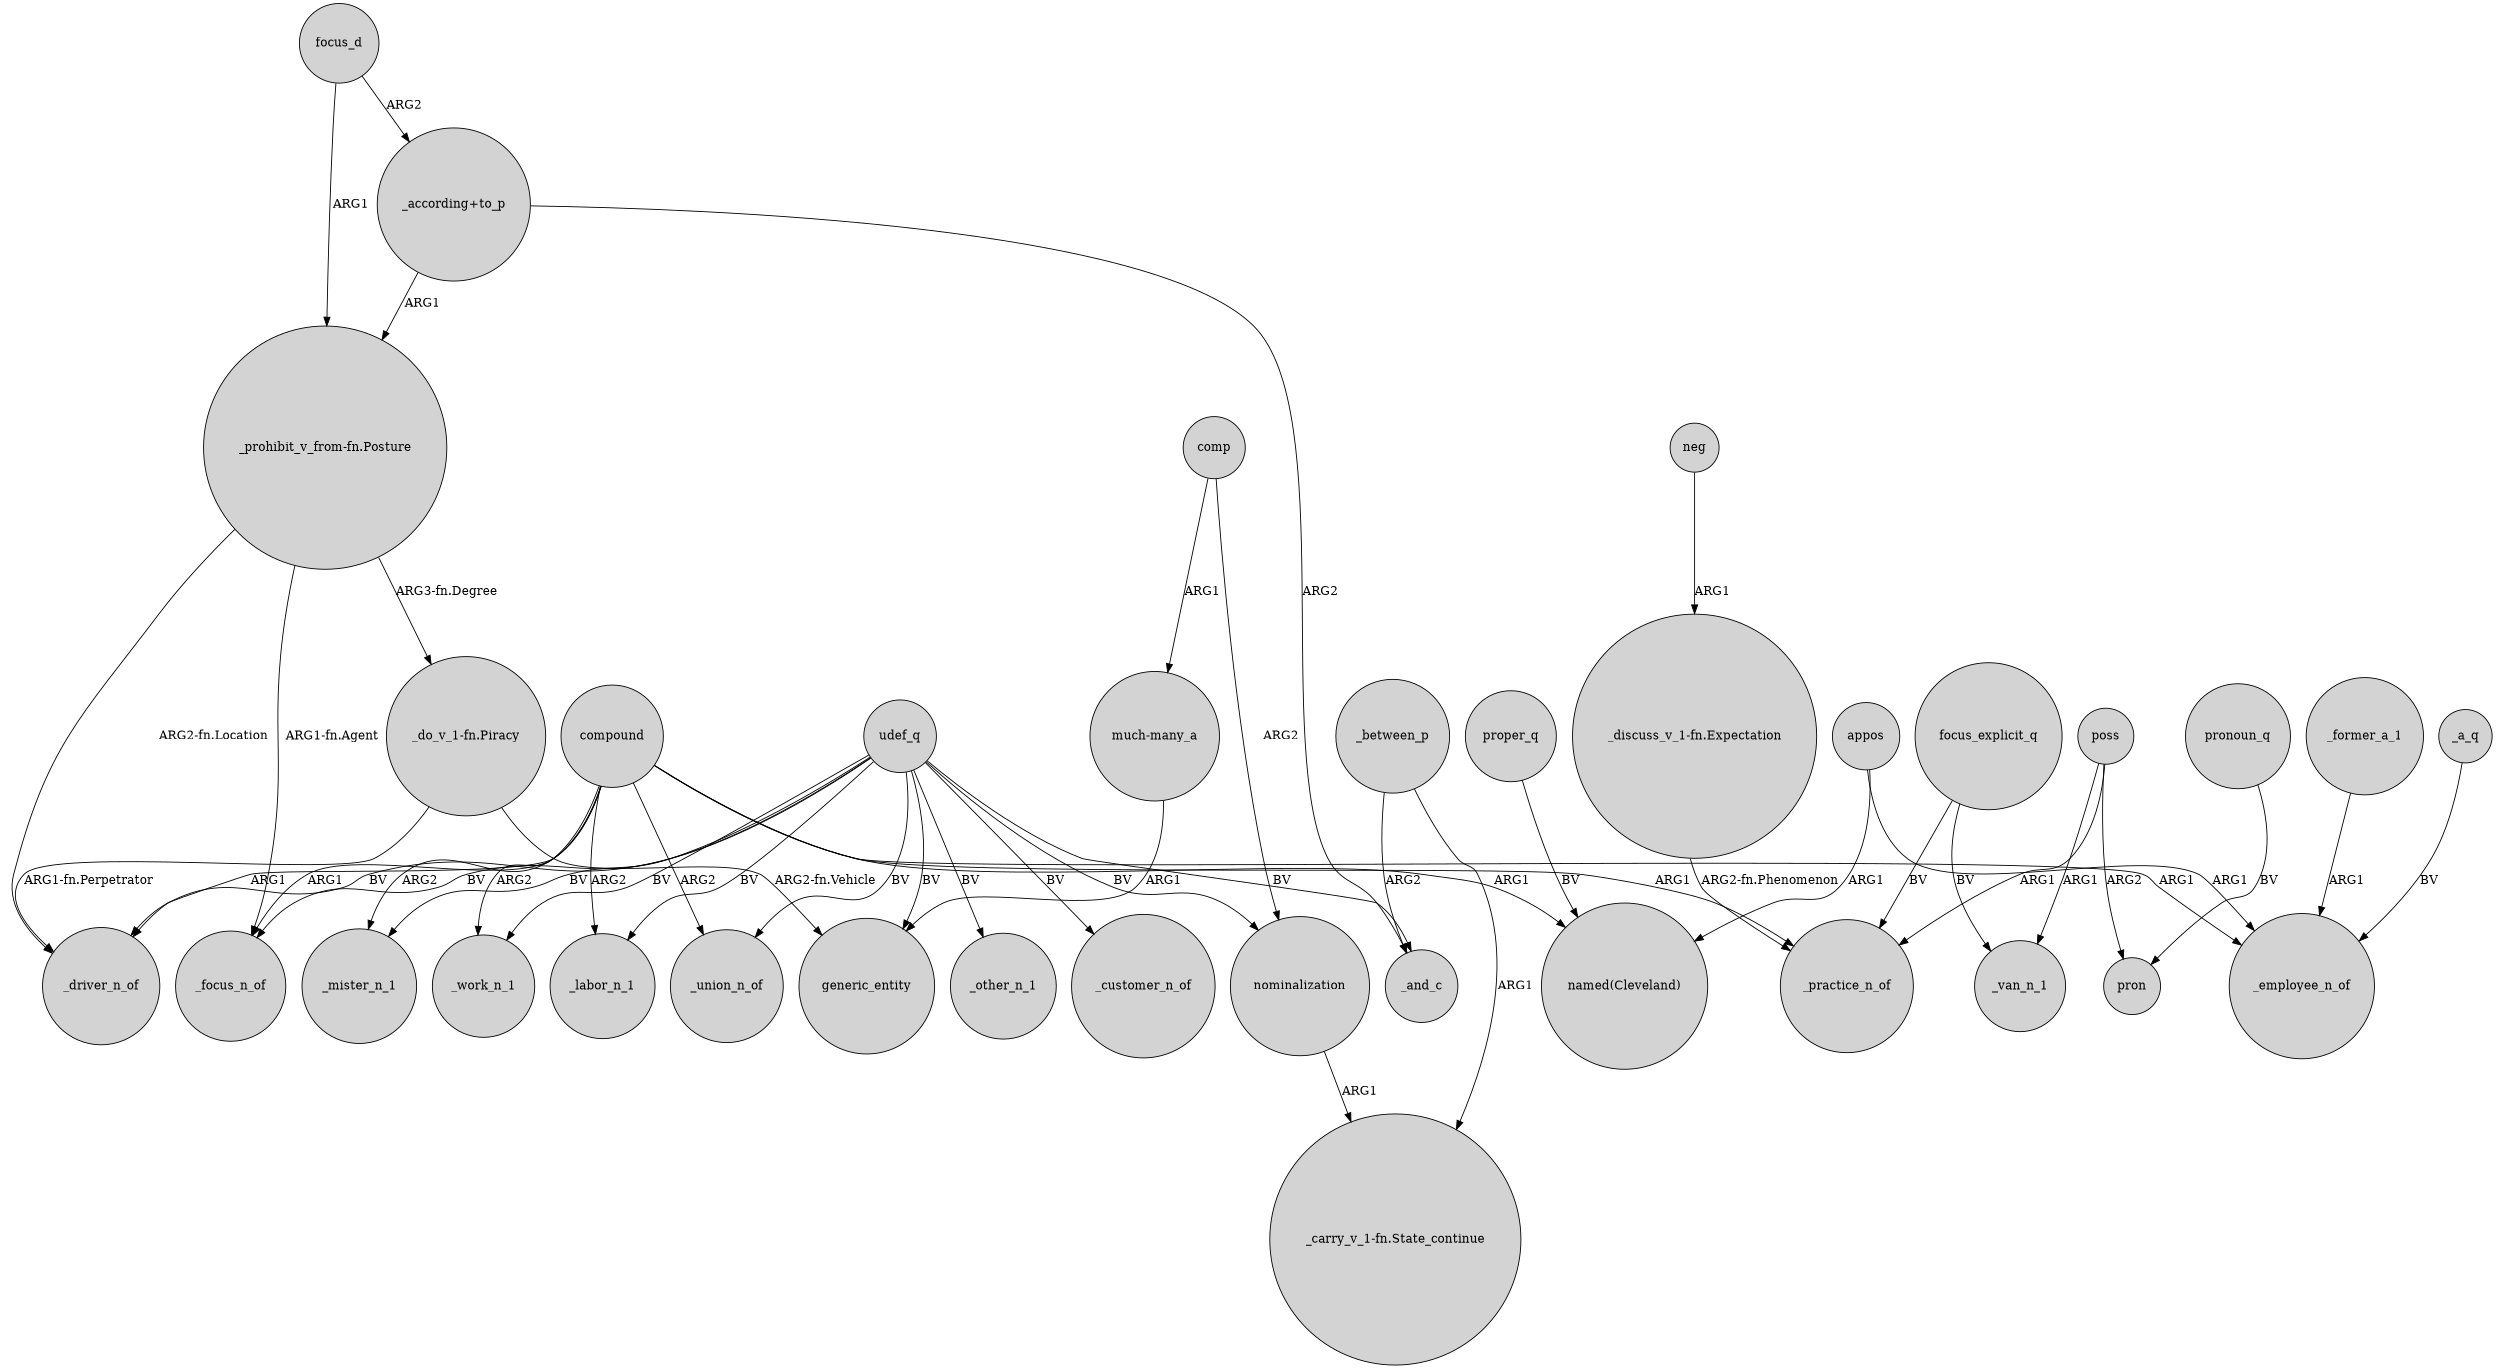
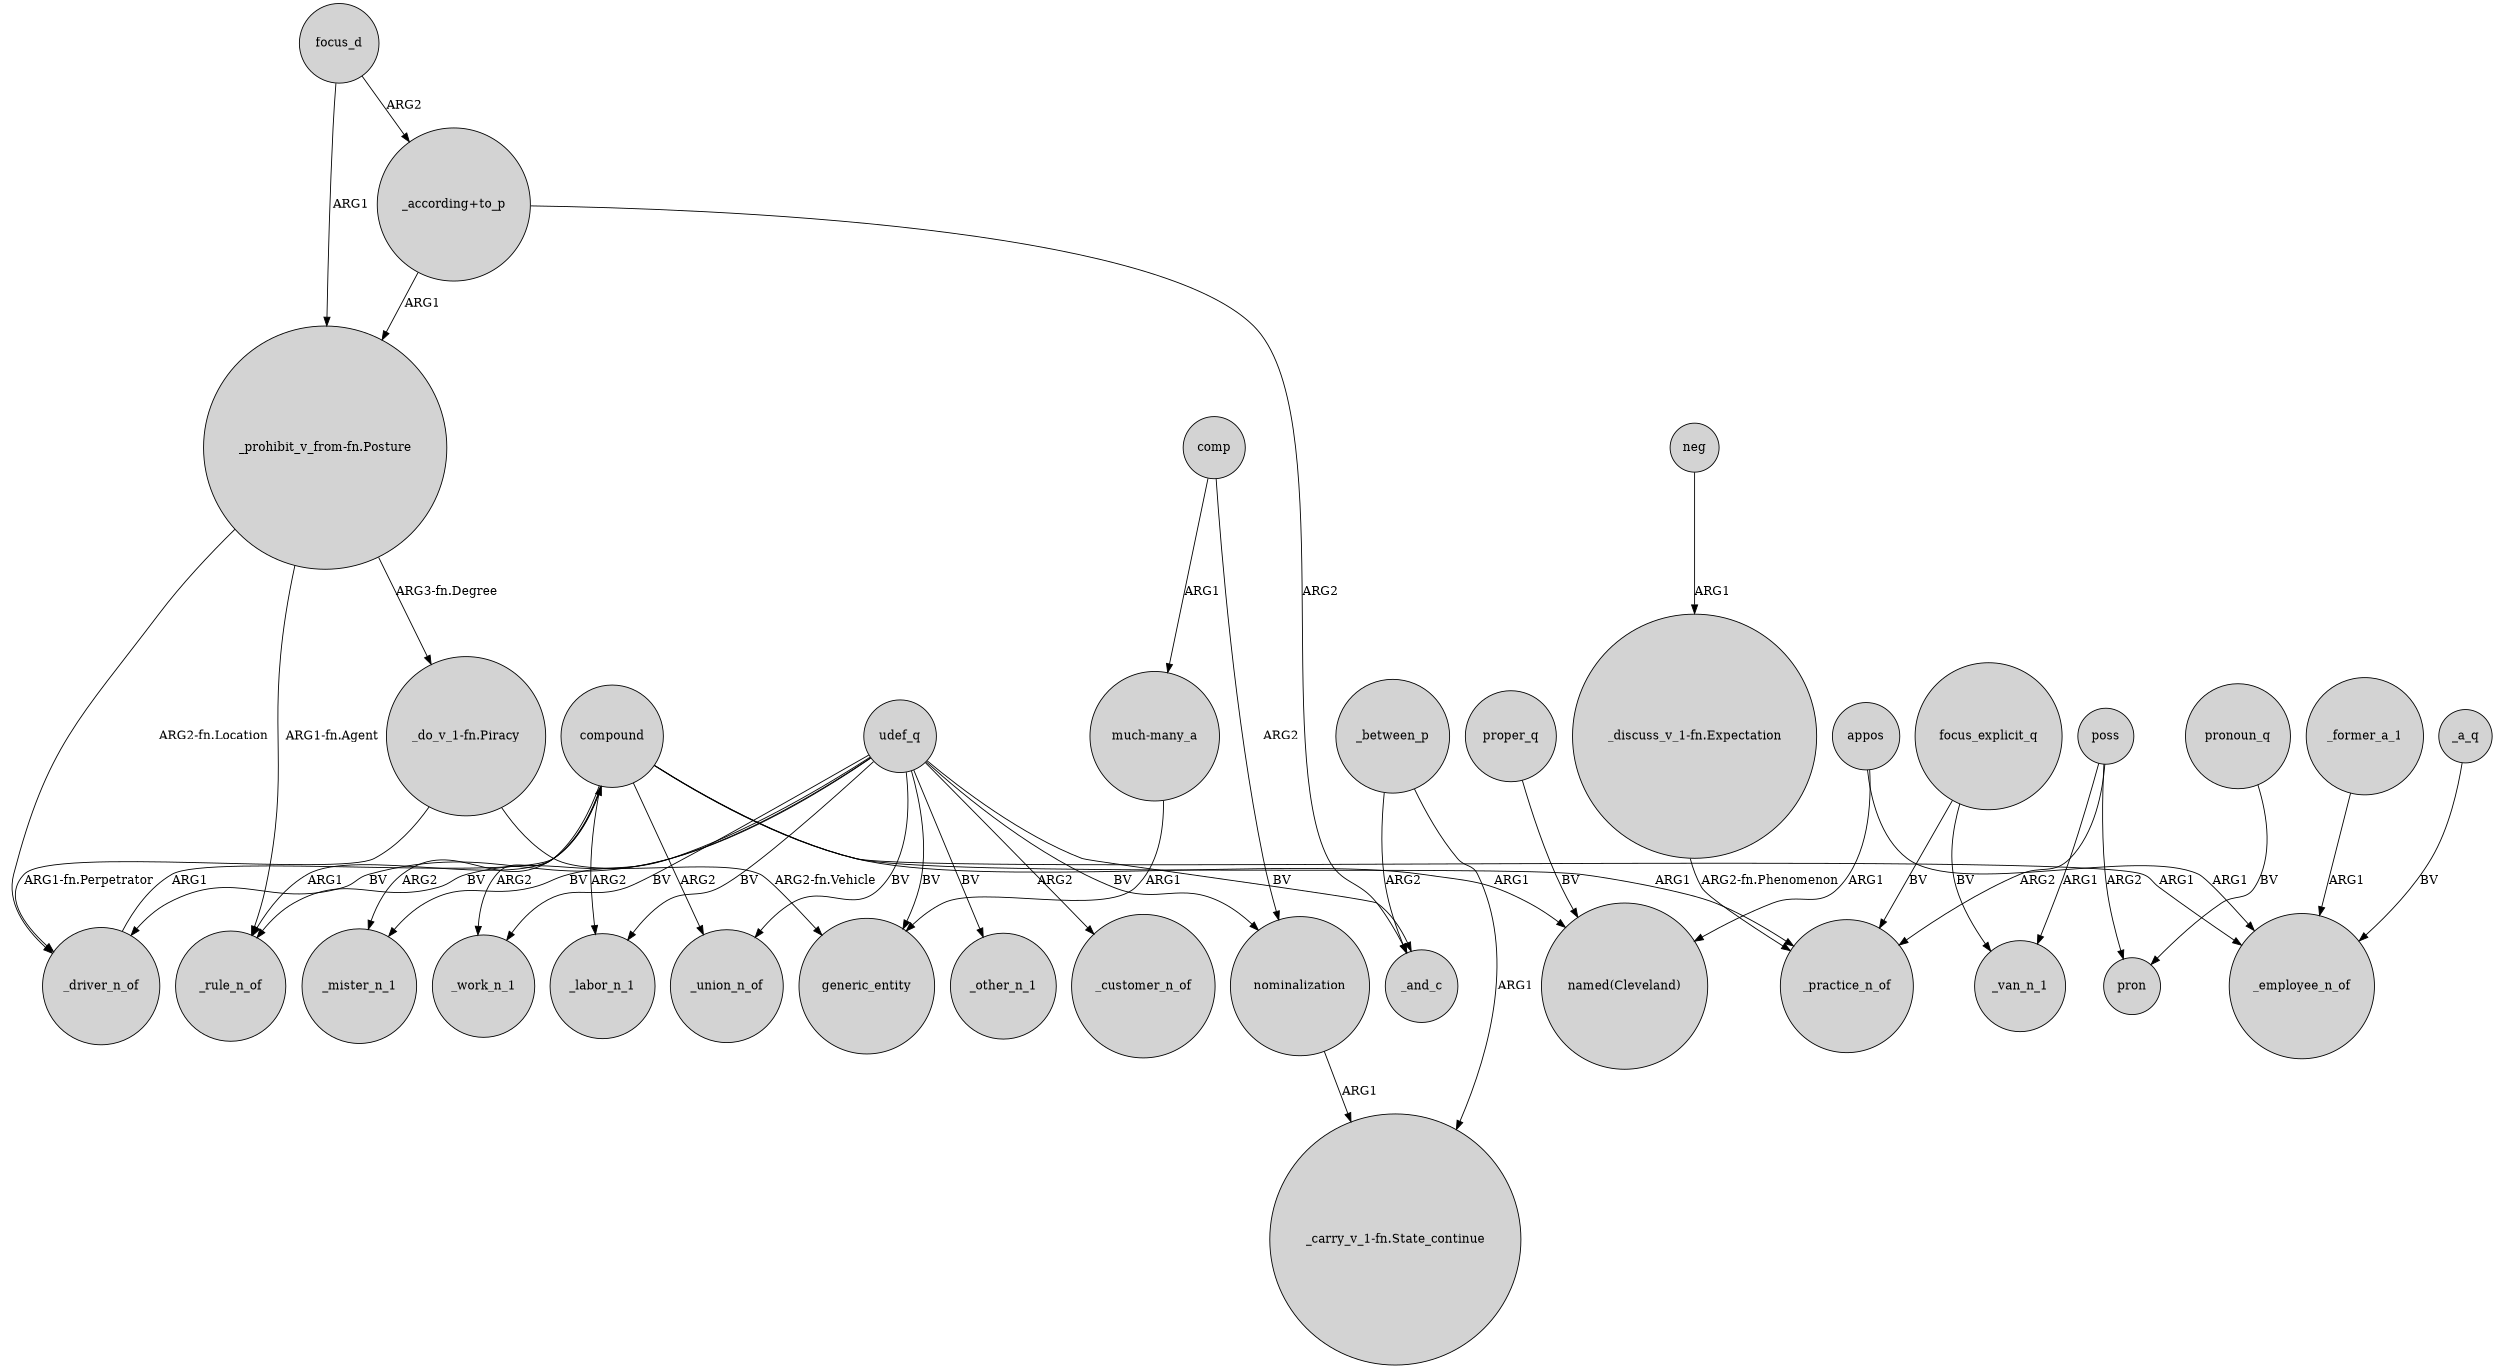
(357, 871) -> (364, 867)
(1055, 881) -> (1055, 881)
(2038, 881) -> (2038, 881)
(231, 986) -> (231, 986)
